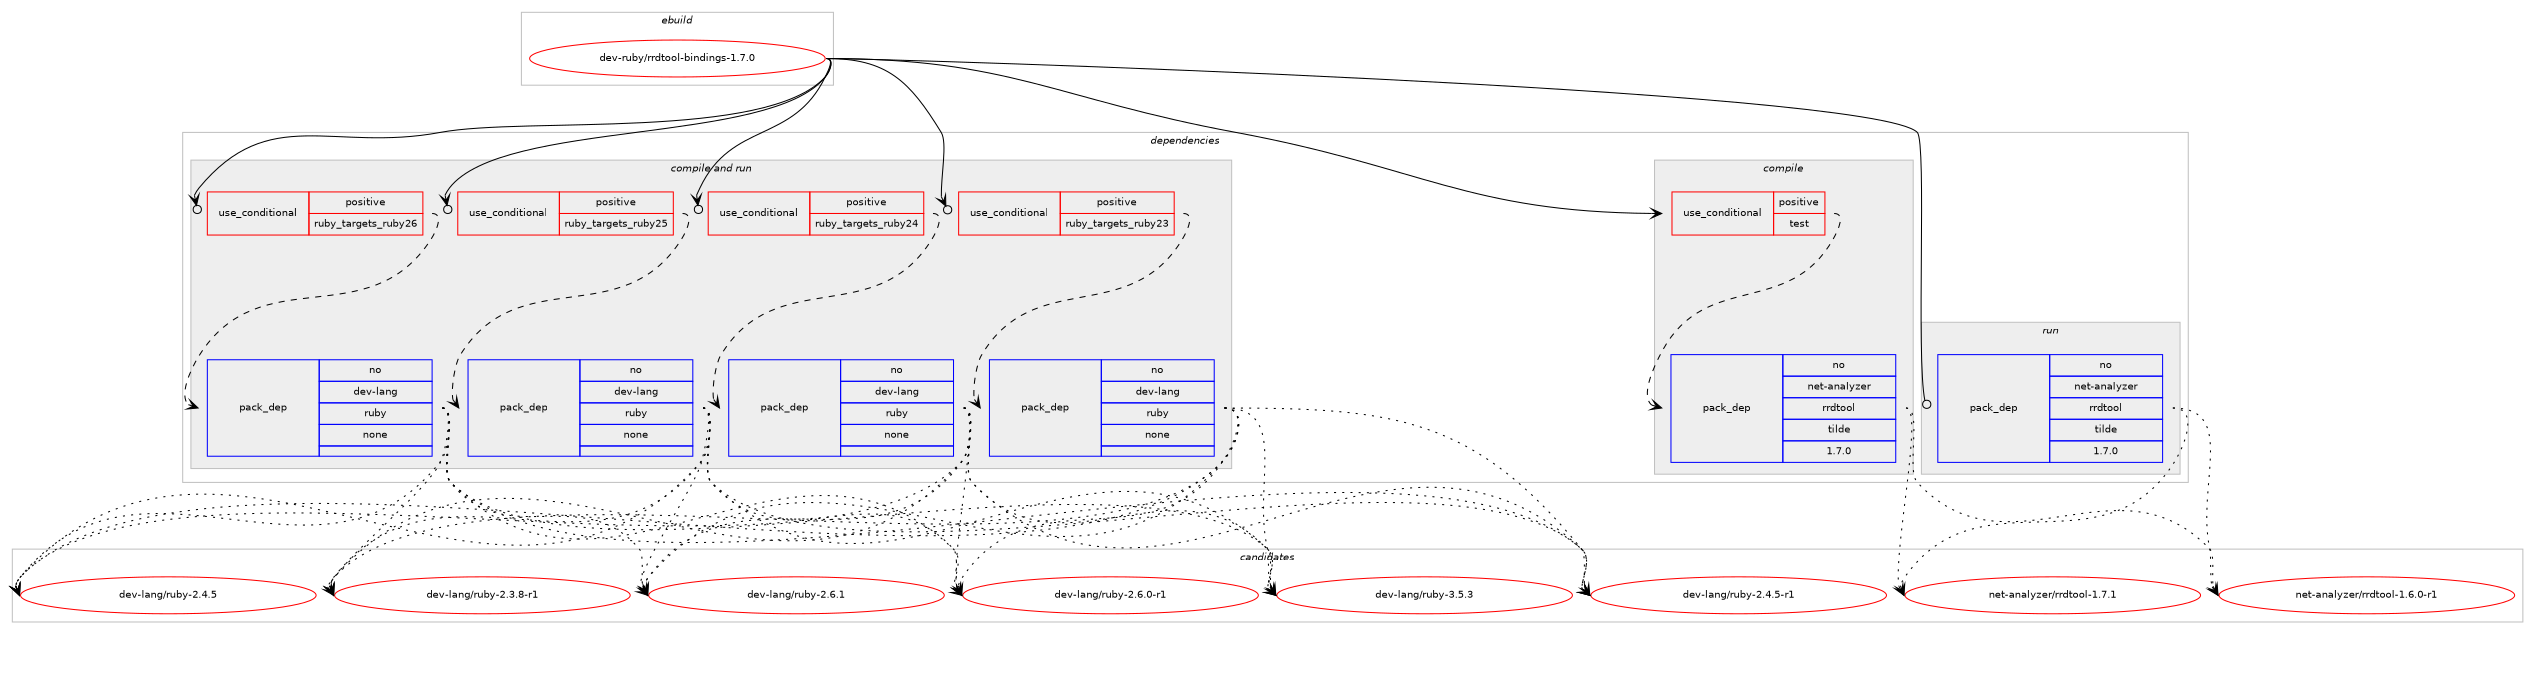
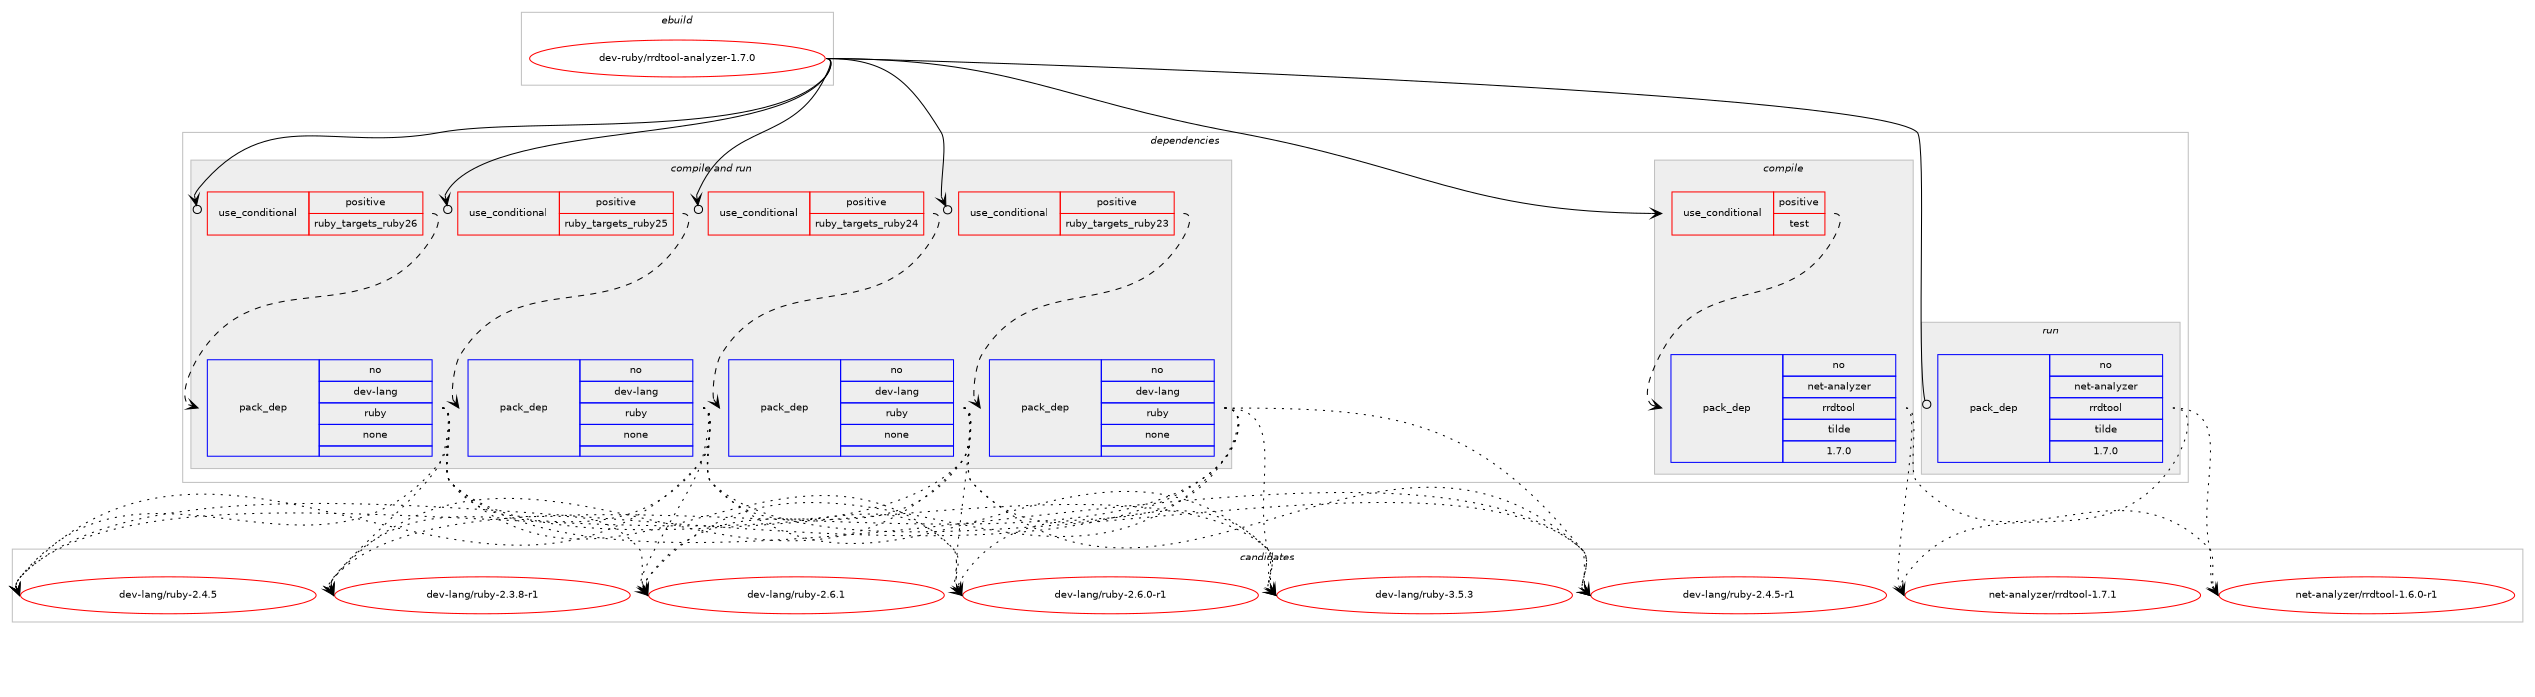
(677, 59) -> (677, 59)
